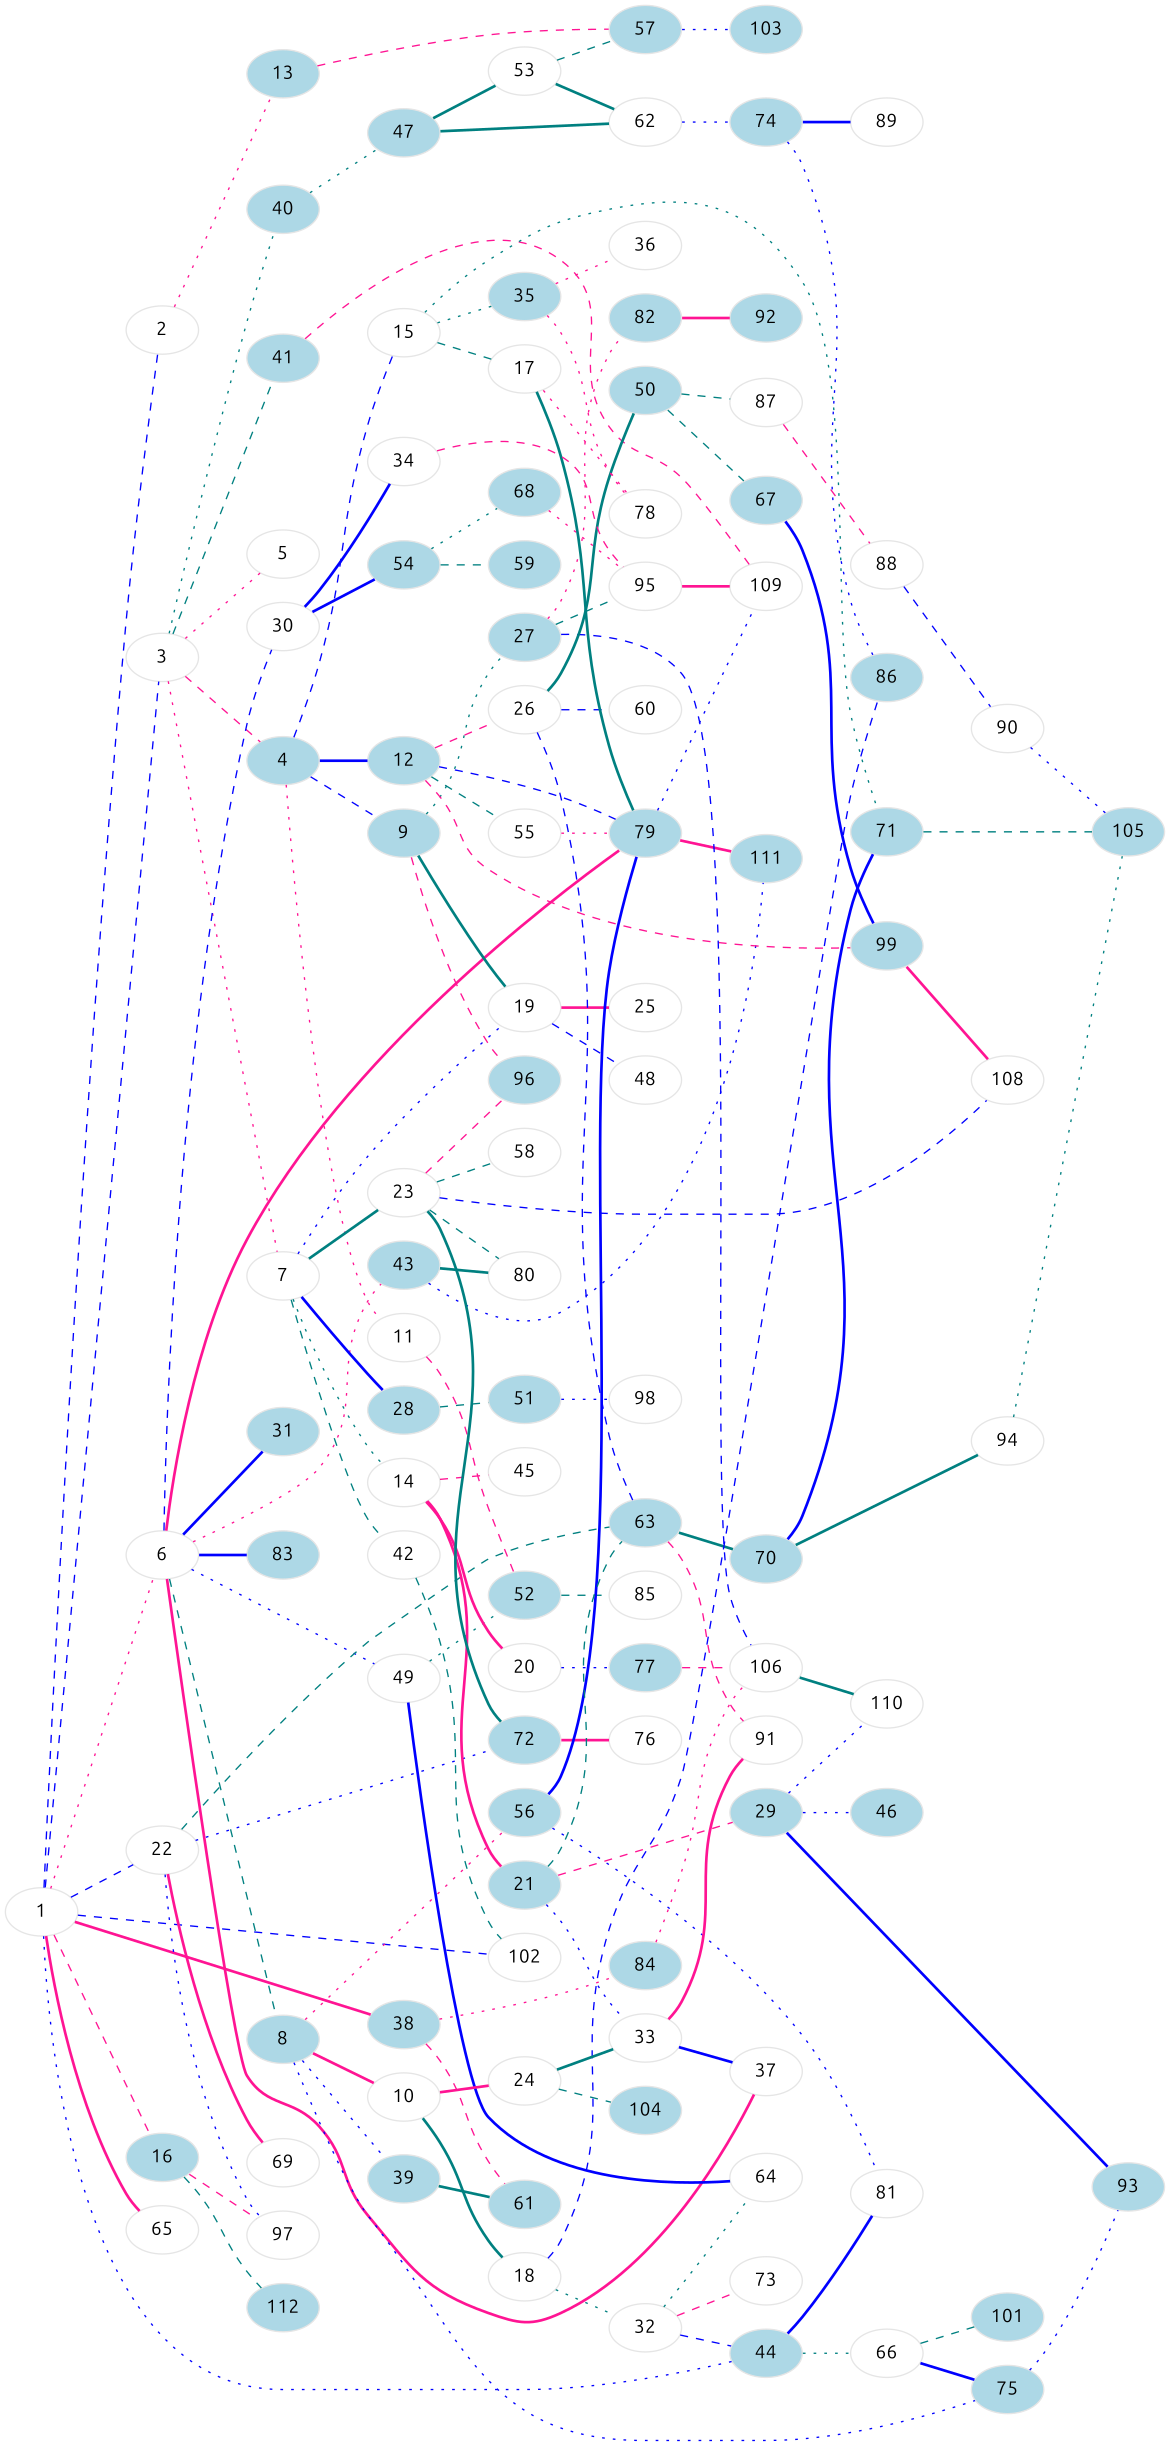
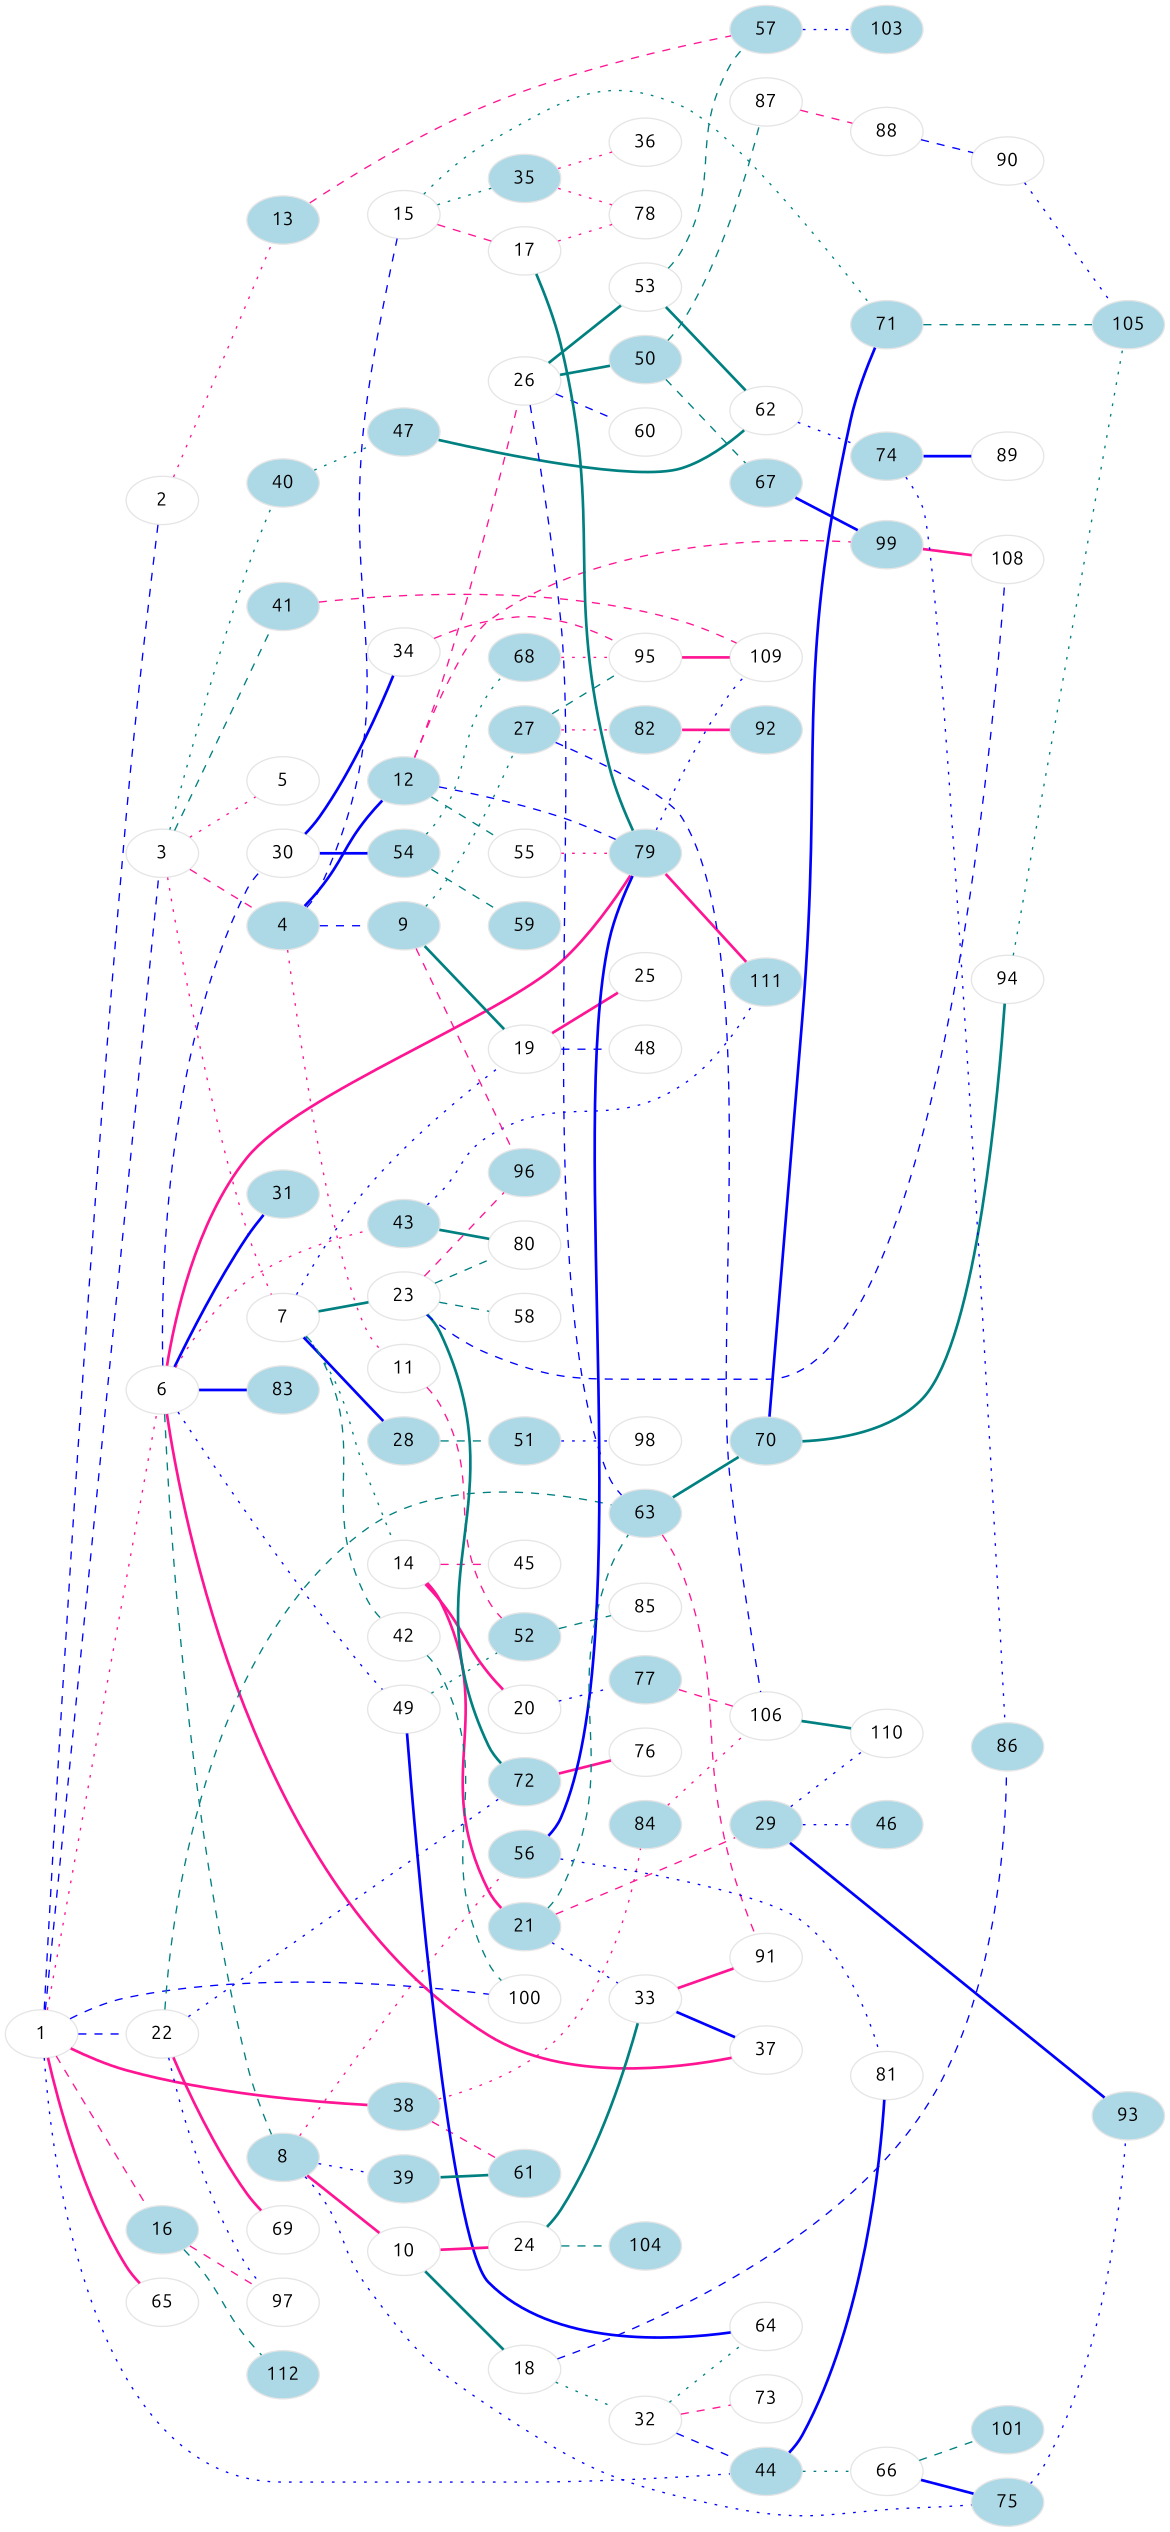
(464, 102) -> (585, 334)
(464, 351) -> (464, 233)
(525, 1957) -> (525, 1999)
